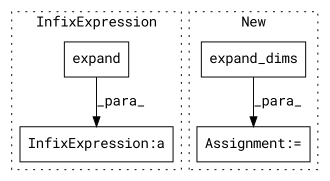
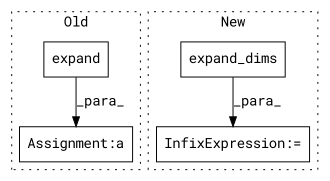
(97, 23) -> (76, 23)
(97, 144) -> (76, 144)
(254, 144) -> (233, 144)
